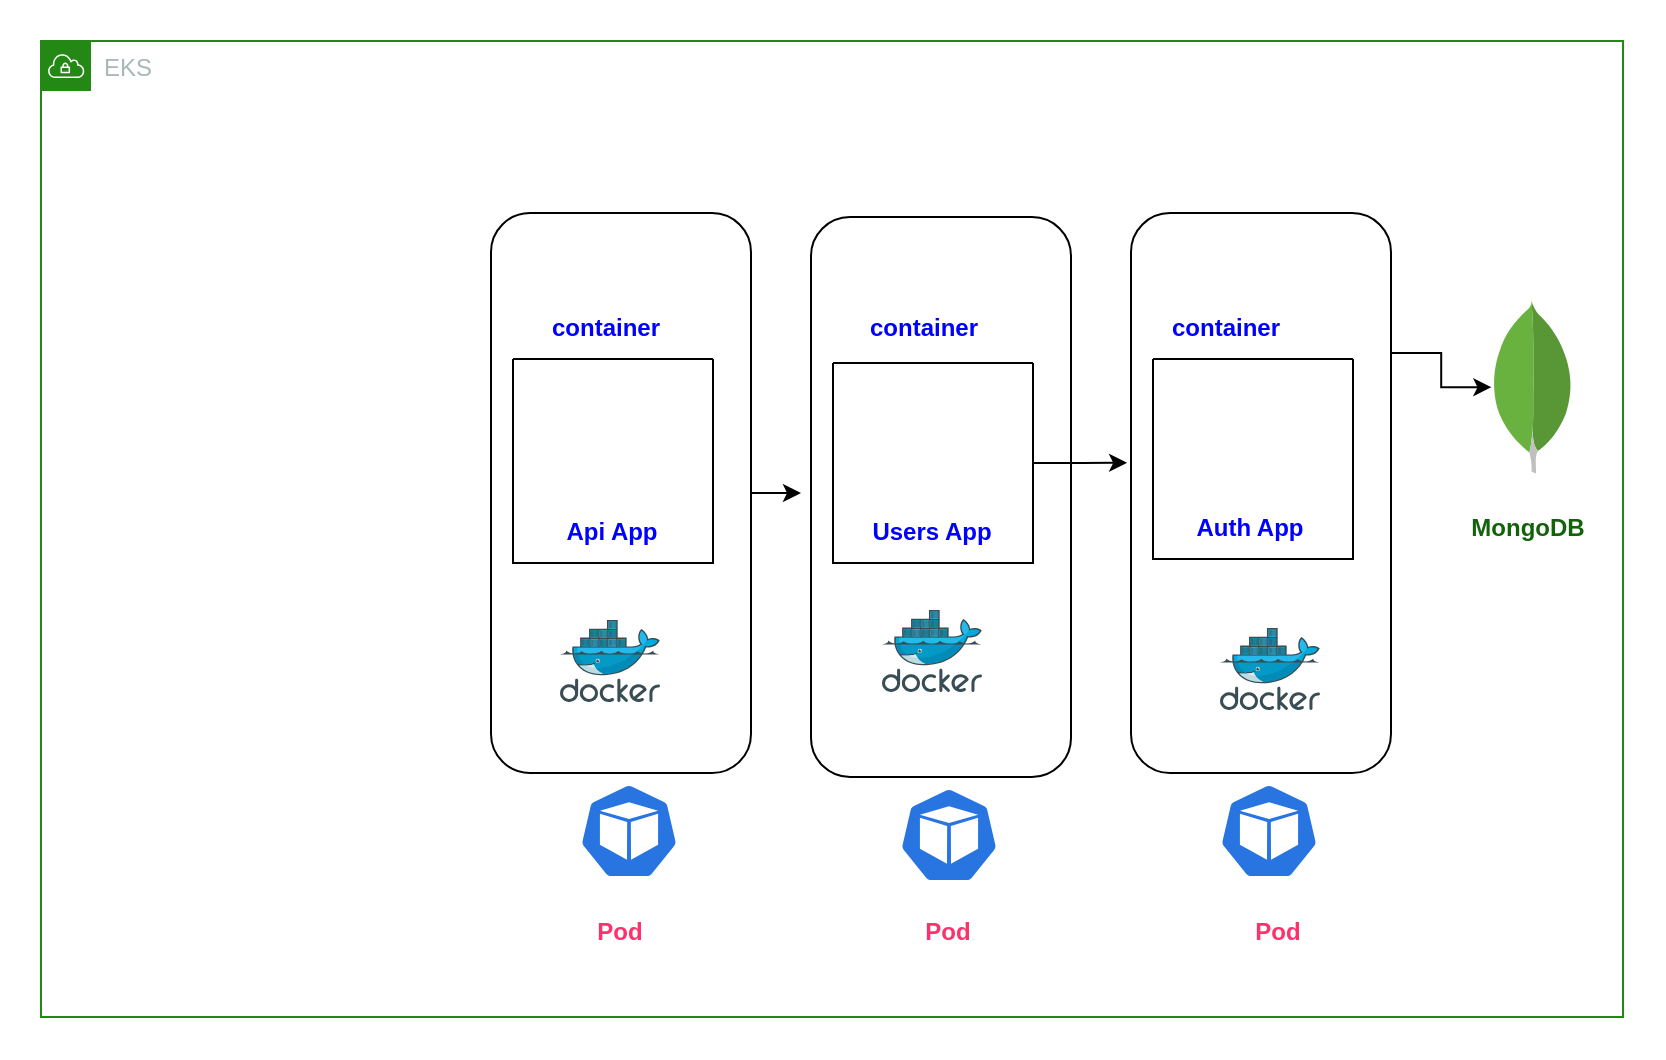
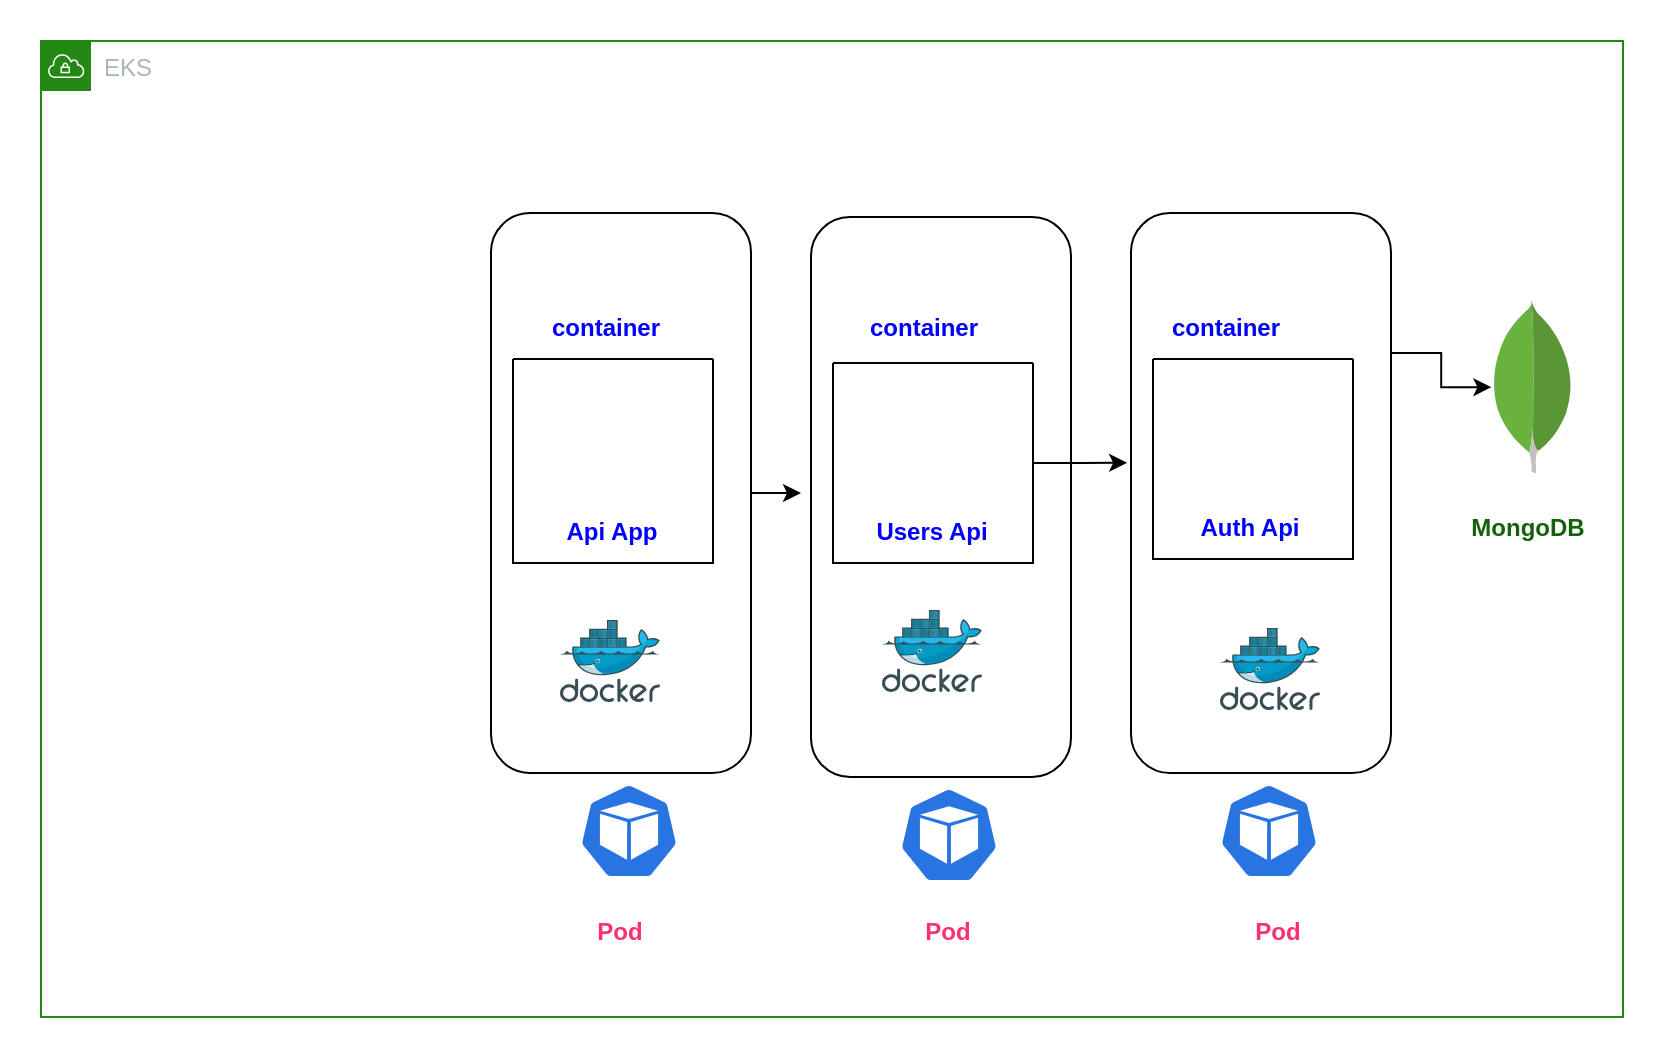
(1251, 529) -> (1251, 529)
(933, 533) -> (933, 533)
